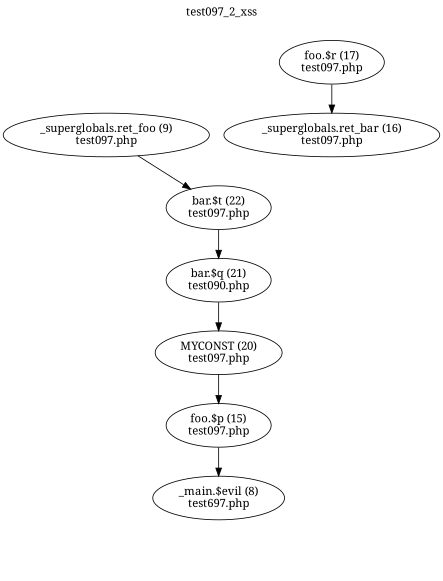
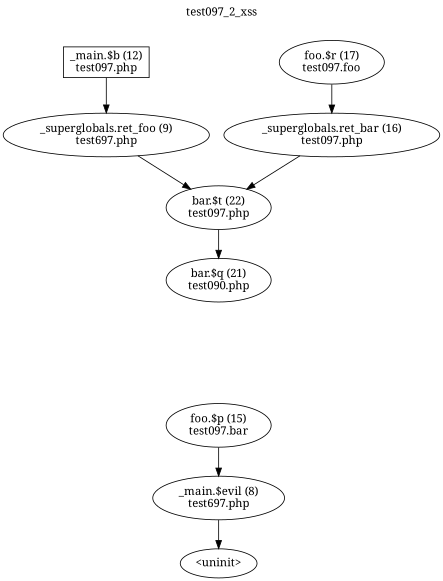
none -> (106, 62)
(332, 62) -> (332, 62)
(106, 135) -> (106, 135)
none -> (277, 170)
(219, 353) -> none
(219, 425) -> (219, 425)
none -> (219, 563)
